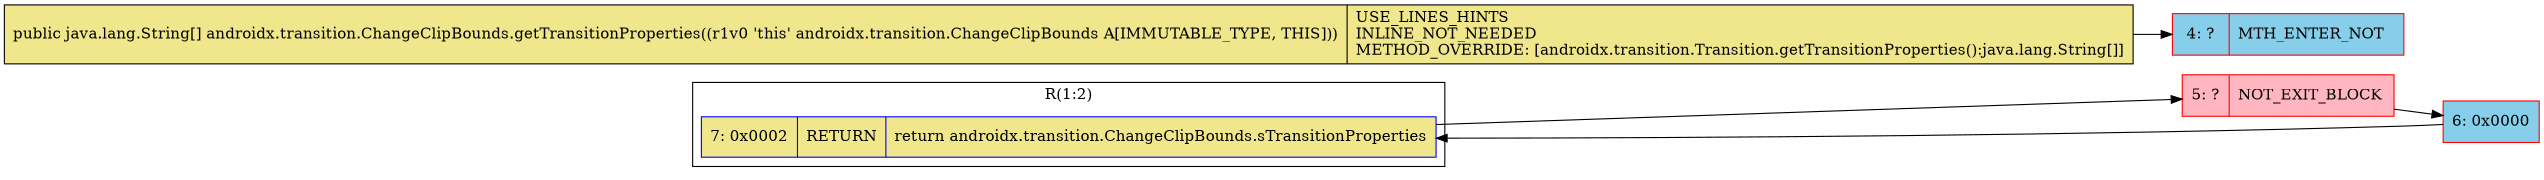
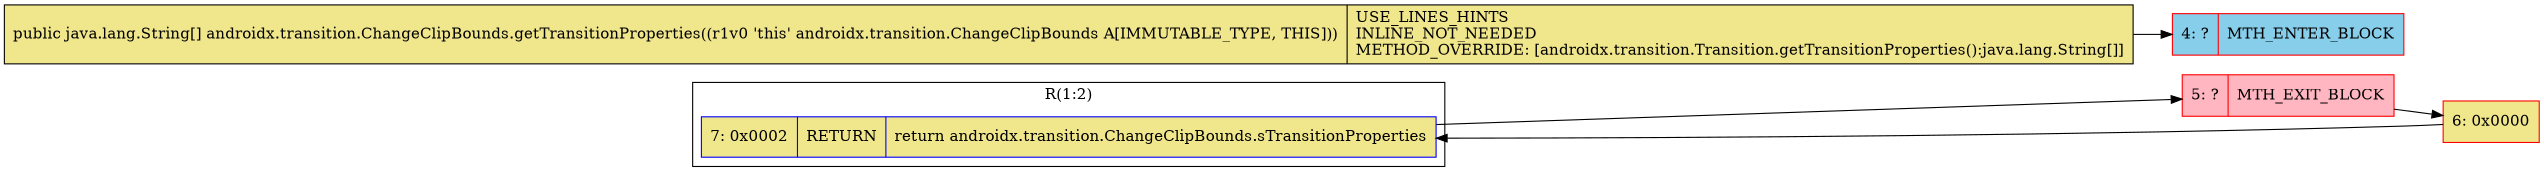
(2311, 34) -> (2311, 34)
(2311, 95) -> (2311, 95)
(2491, 122) -> (2491, 122)
